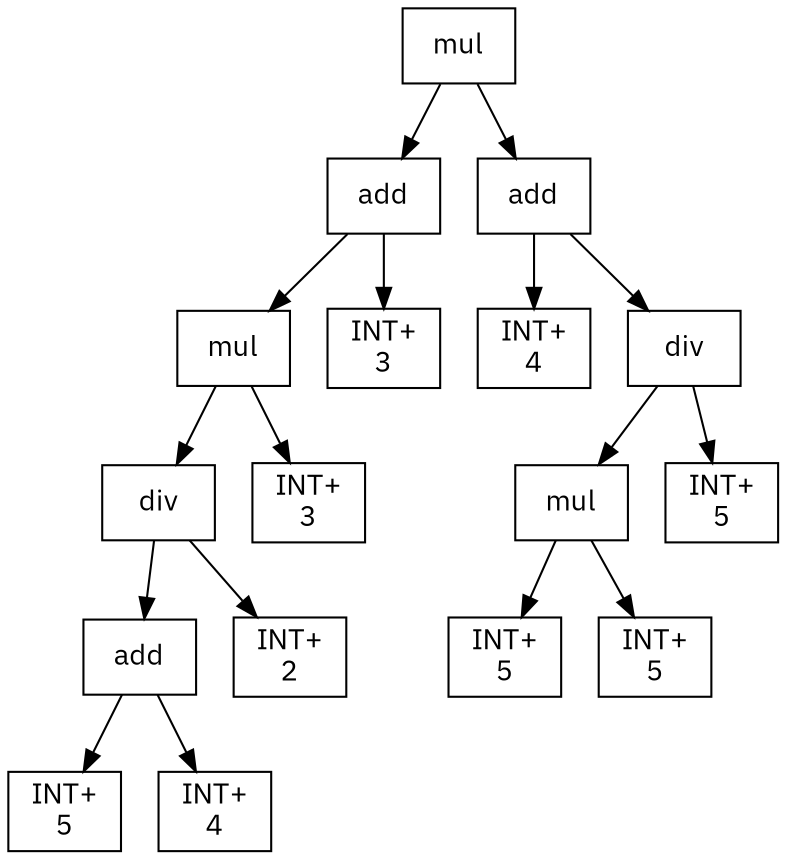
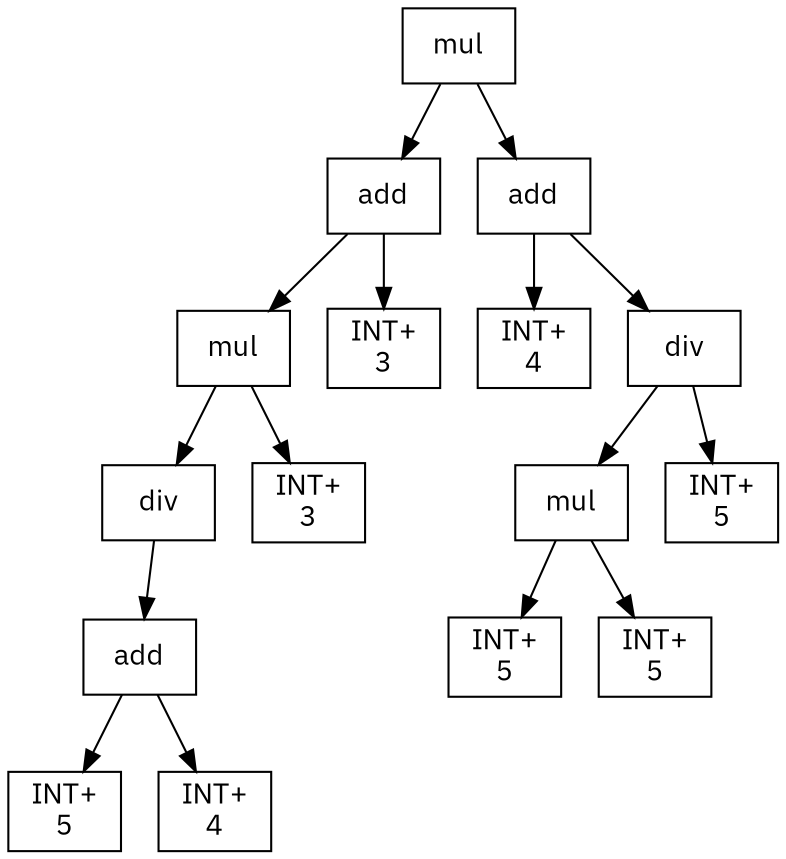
(290, 657) -> none
